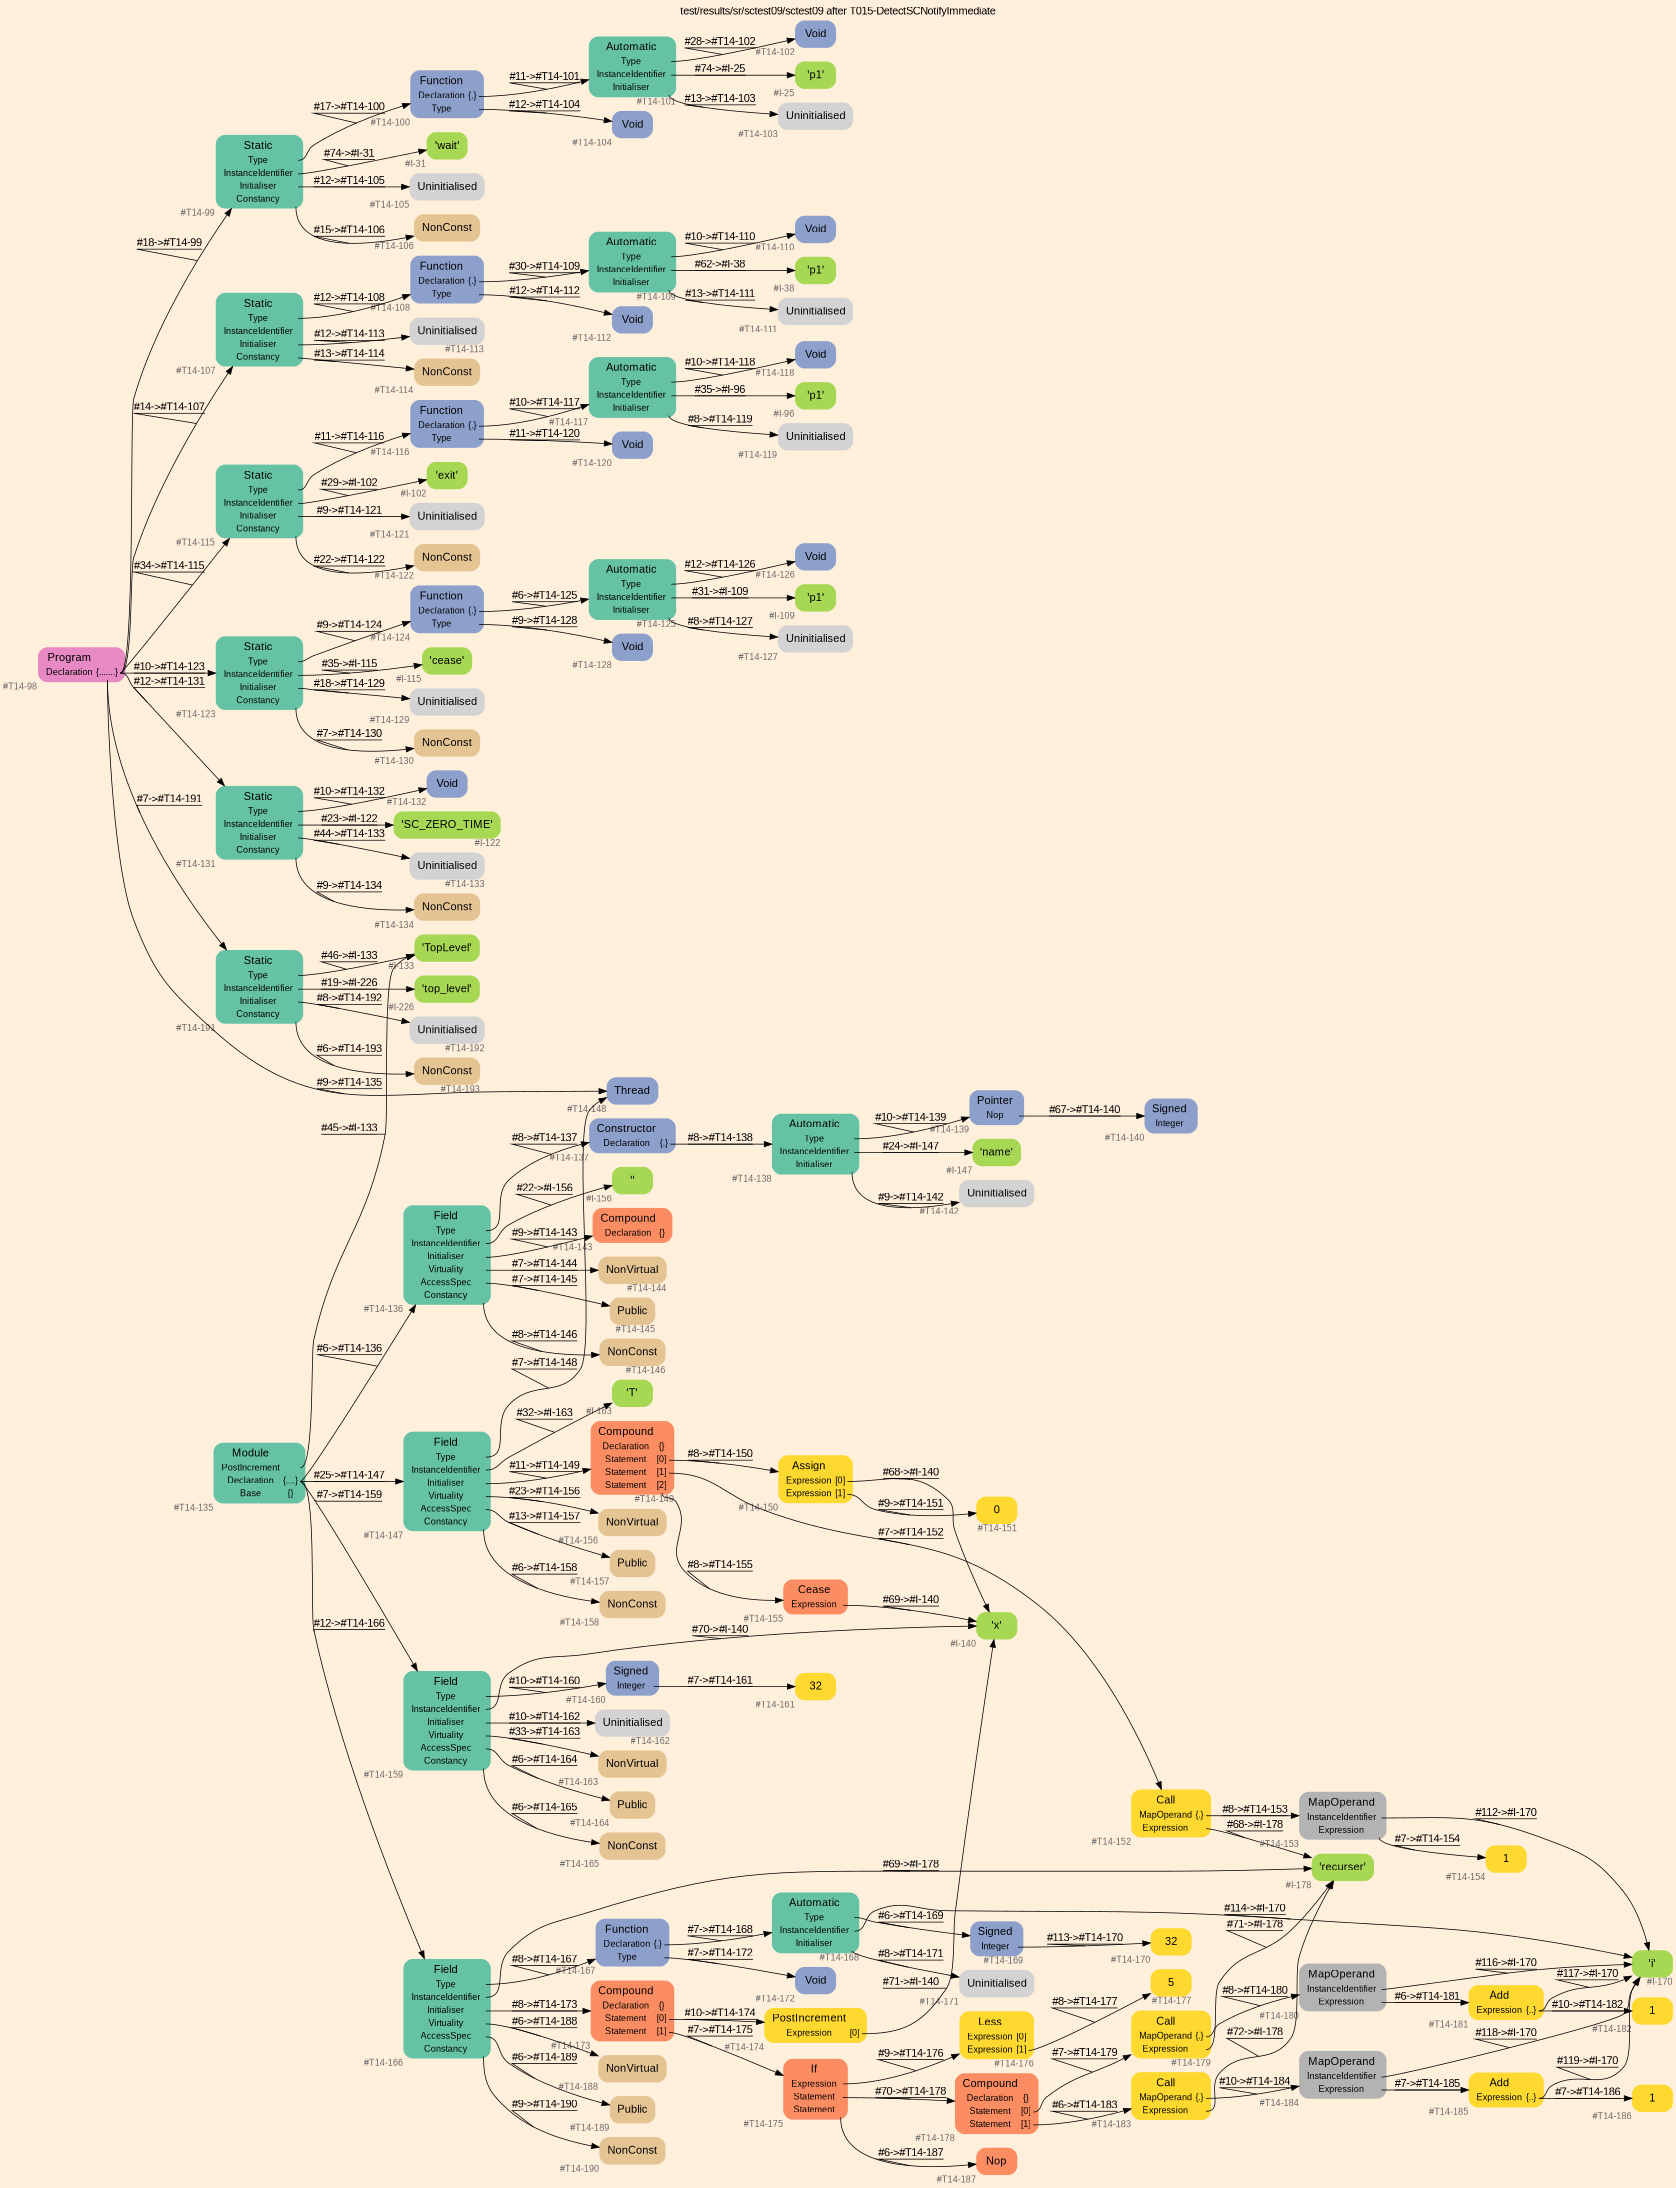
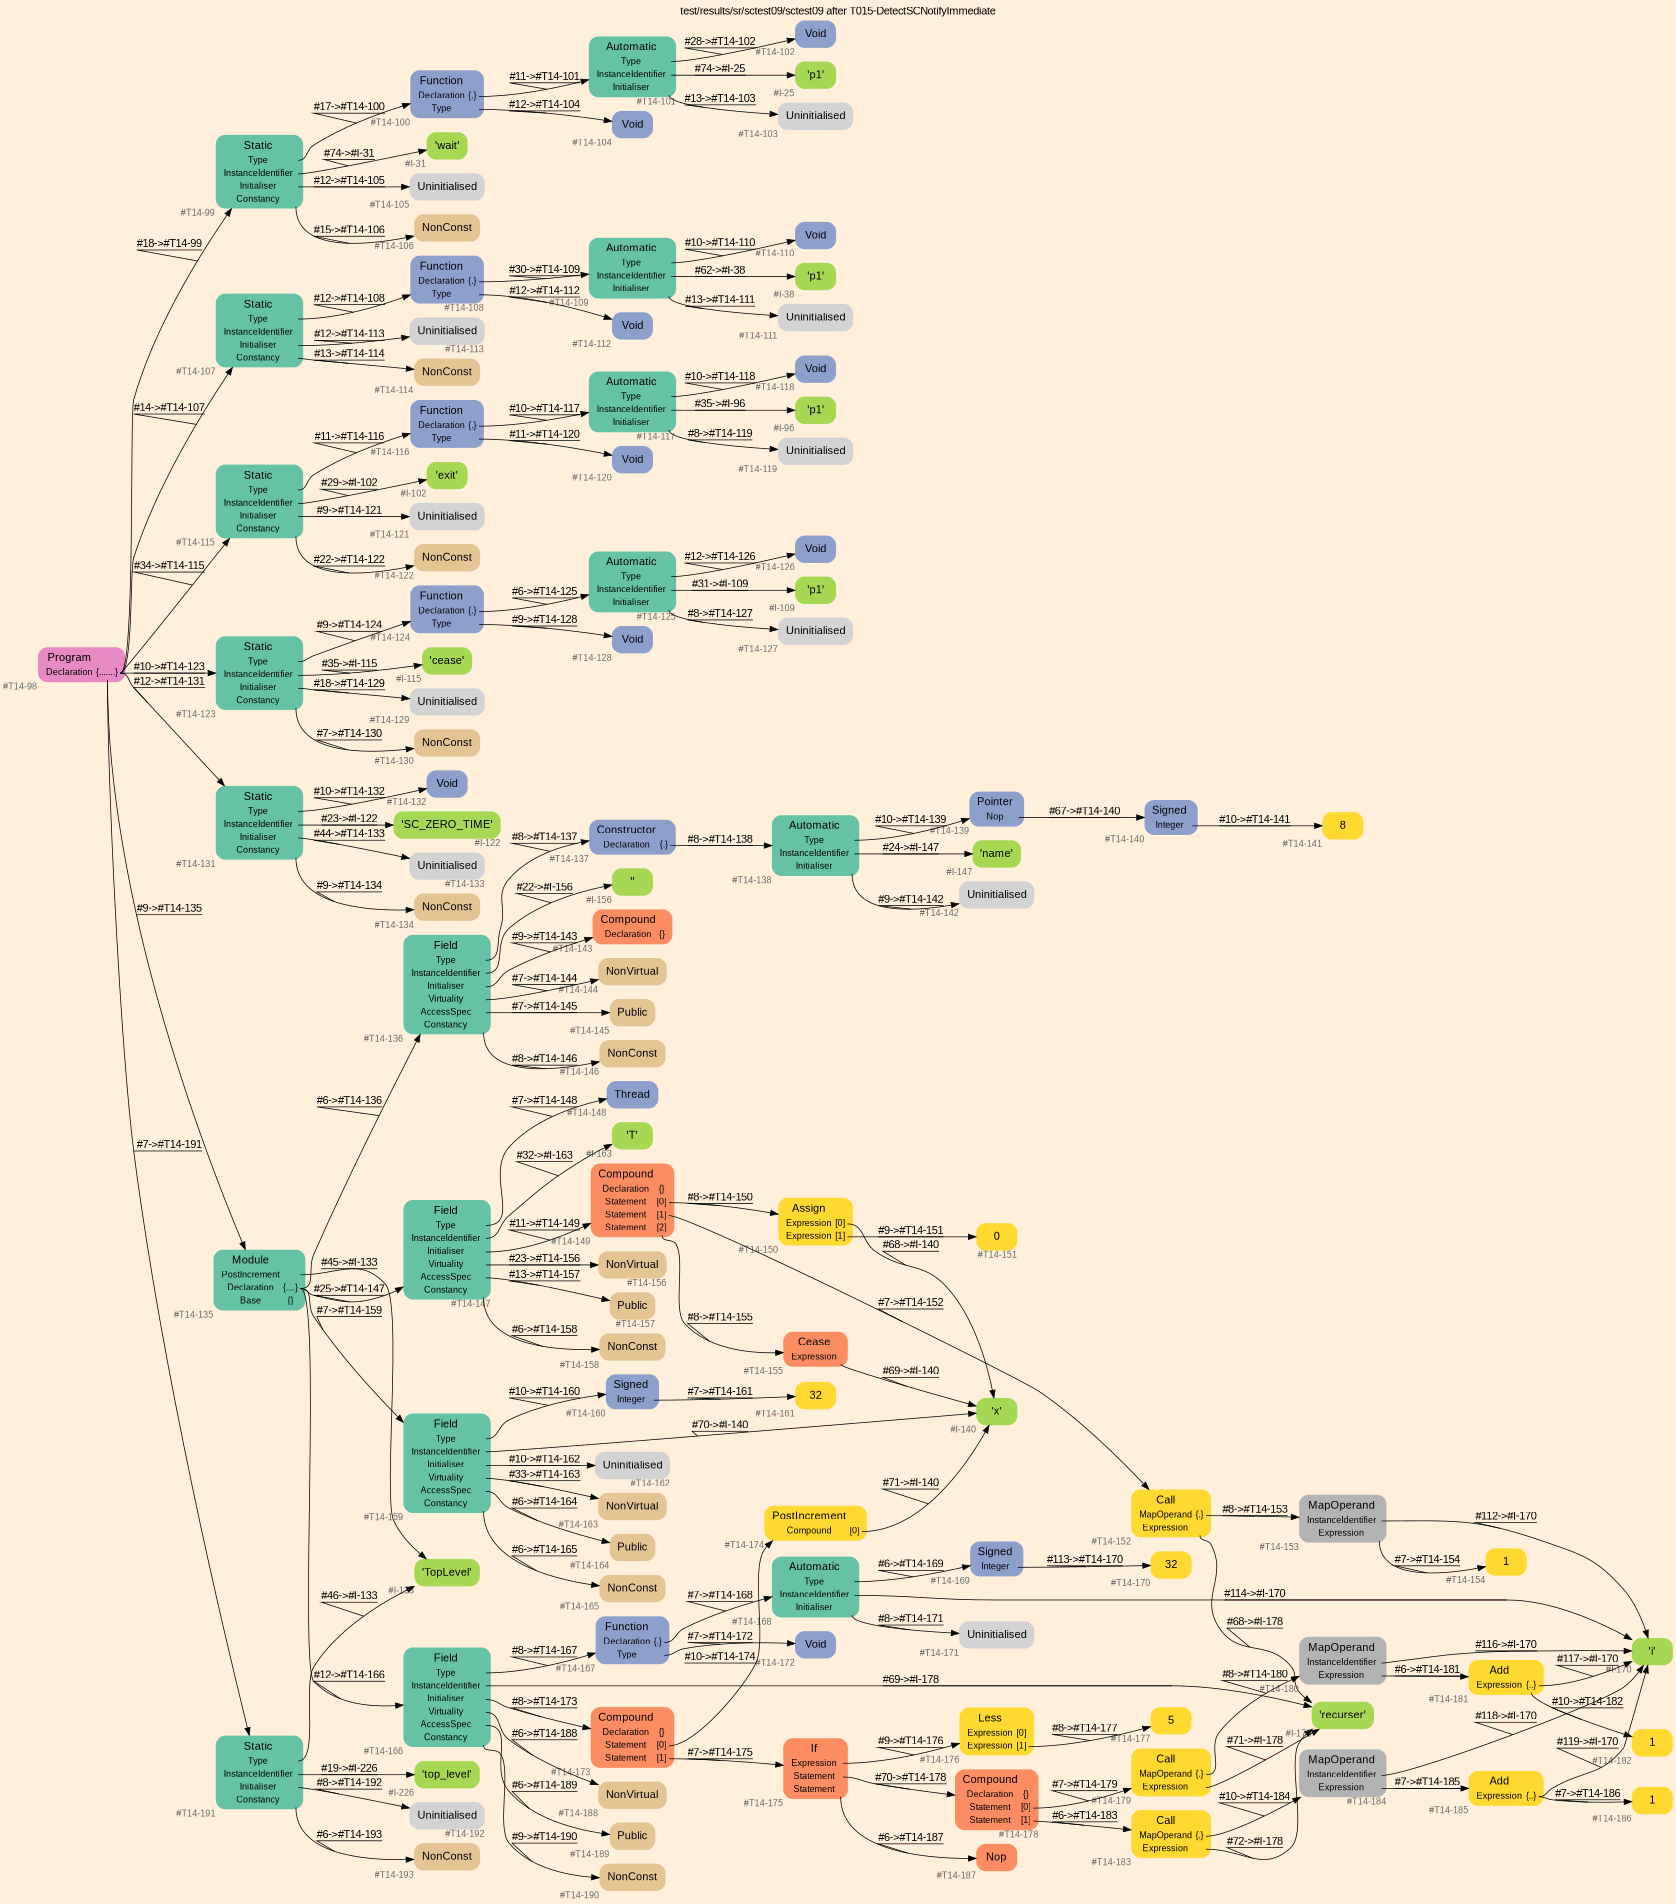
none -> (1343, 826)
(222, 1037) -> (150, 967)
(809, 2033) -> (809, 1531)
